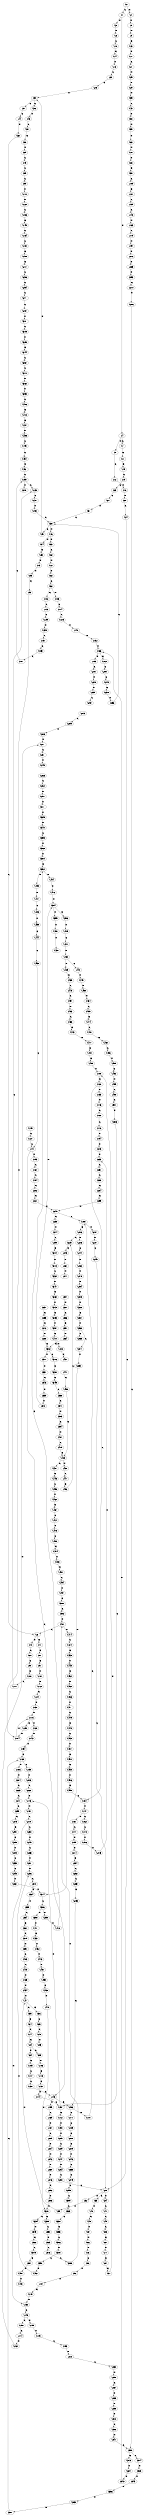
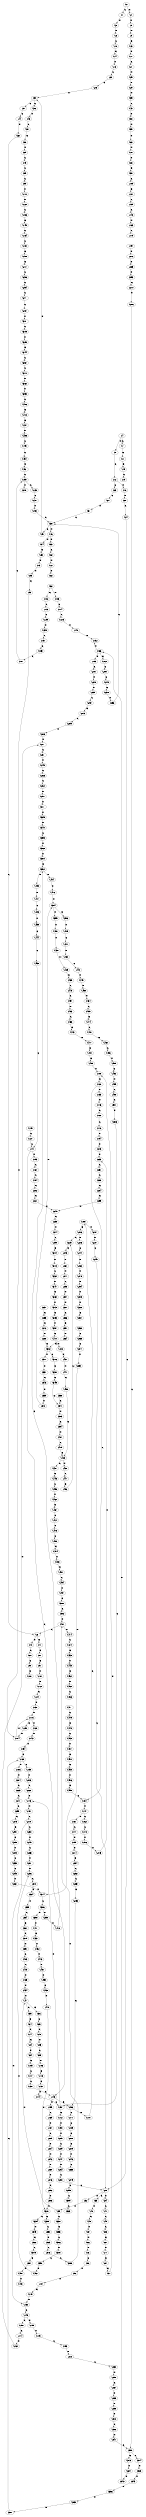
(122, 225) -> none
(131, 240) -> none
(119, 485) -> (115, 484)
(51, 580) -> none
(97, 645) -> (95, 647)
none -> (86, 708)
none -> (42, 770)
(66, 963) -> (60, 960)
(69, 1216) -> none
none -> (65, 1287)
(80, 1323) -> none
(85, 1338) -> (80, 1343)
none -> (65, 1365)
(57, 1389) -> (53, 1395)
(14, 1687) -> none
(69, 1702) -> none
(34, 2050) -> (39, 2050)
(71, 2174) -> none
(63, 2216) -> (58, 2216)
